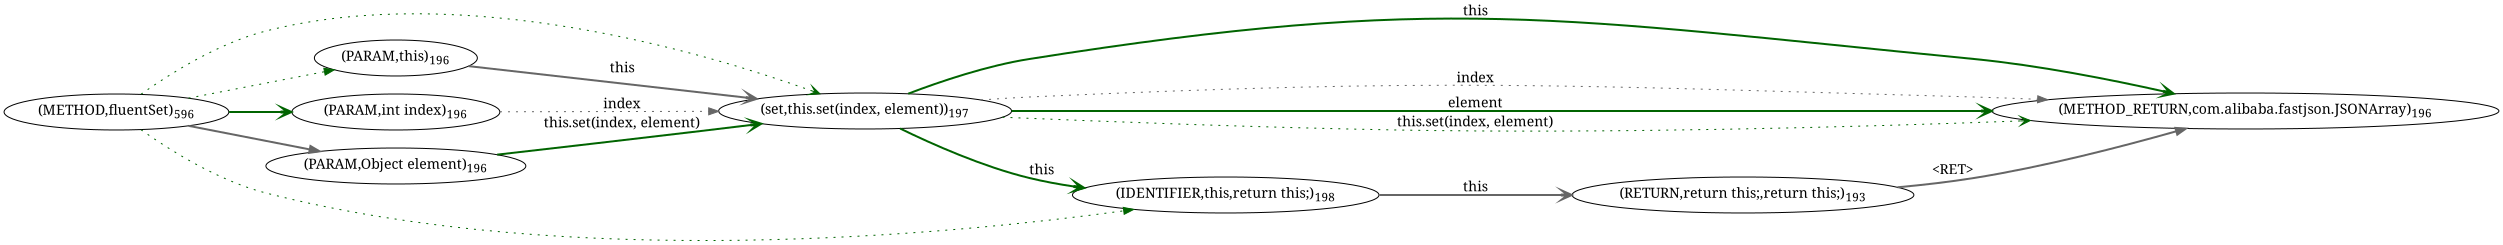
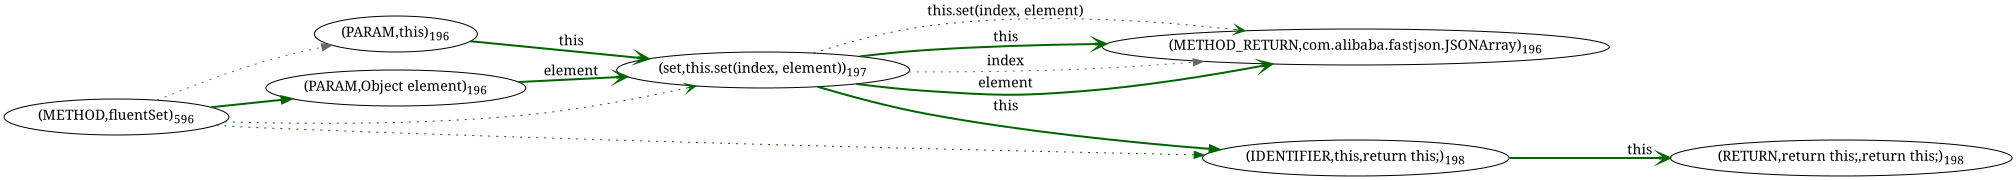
(608, 82) -> (554, 50)
(256, 85) -> (238, 70)
(396, 112) -> none
(622, 124) -> (571, 72)
(249, 138) -> (246, 104)
(985, 165) -> (1012, 128)
(2038, 166) -> none
(1856, 194) -> (1954, 156)
(1470, 195) -> (1585, 158)
